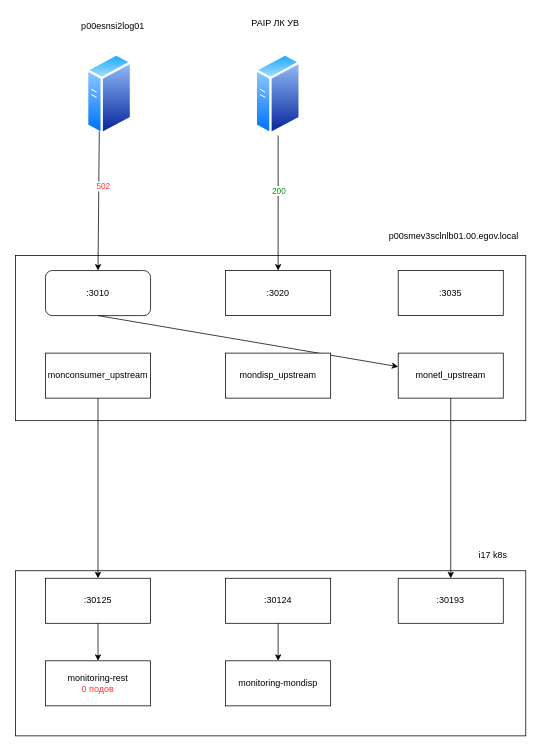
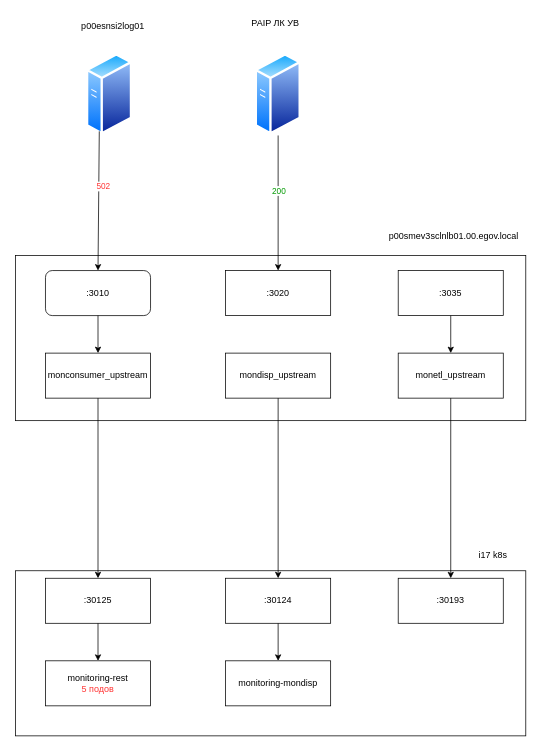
none -> (450, 332)
(207, 334) -> (98, 346)
none -> (278, 571)
(98, 683) -> (98, 683)
